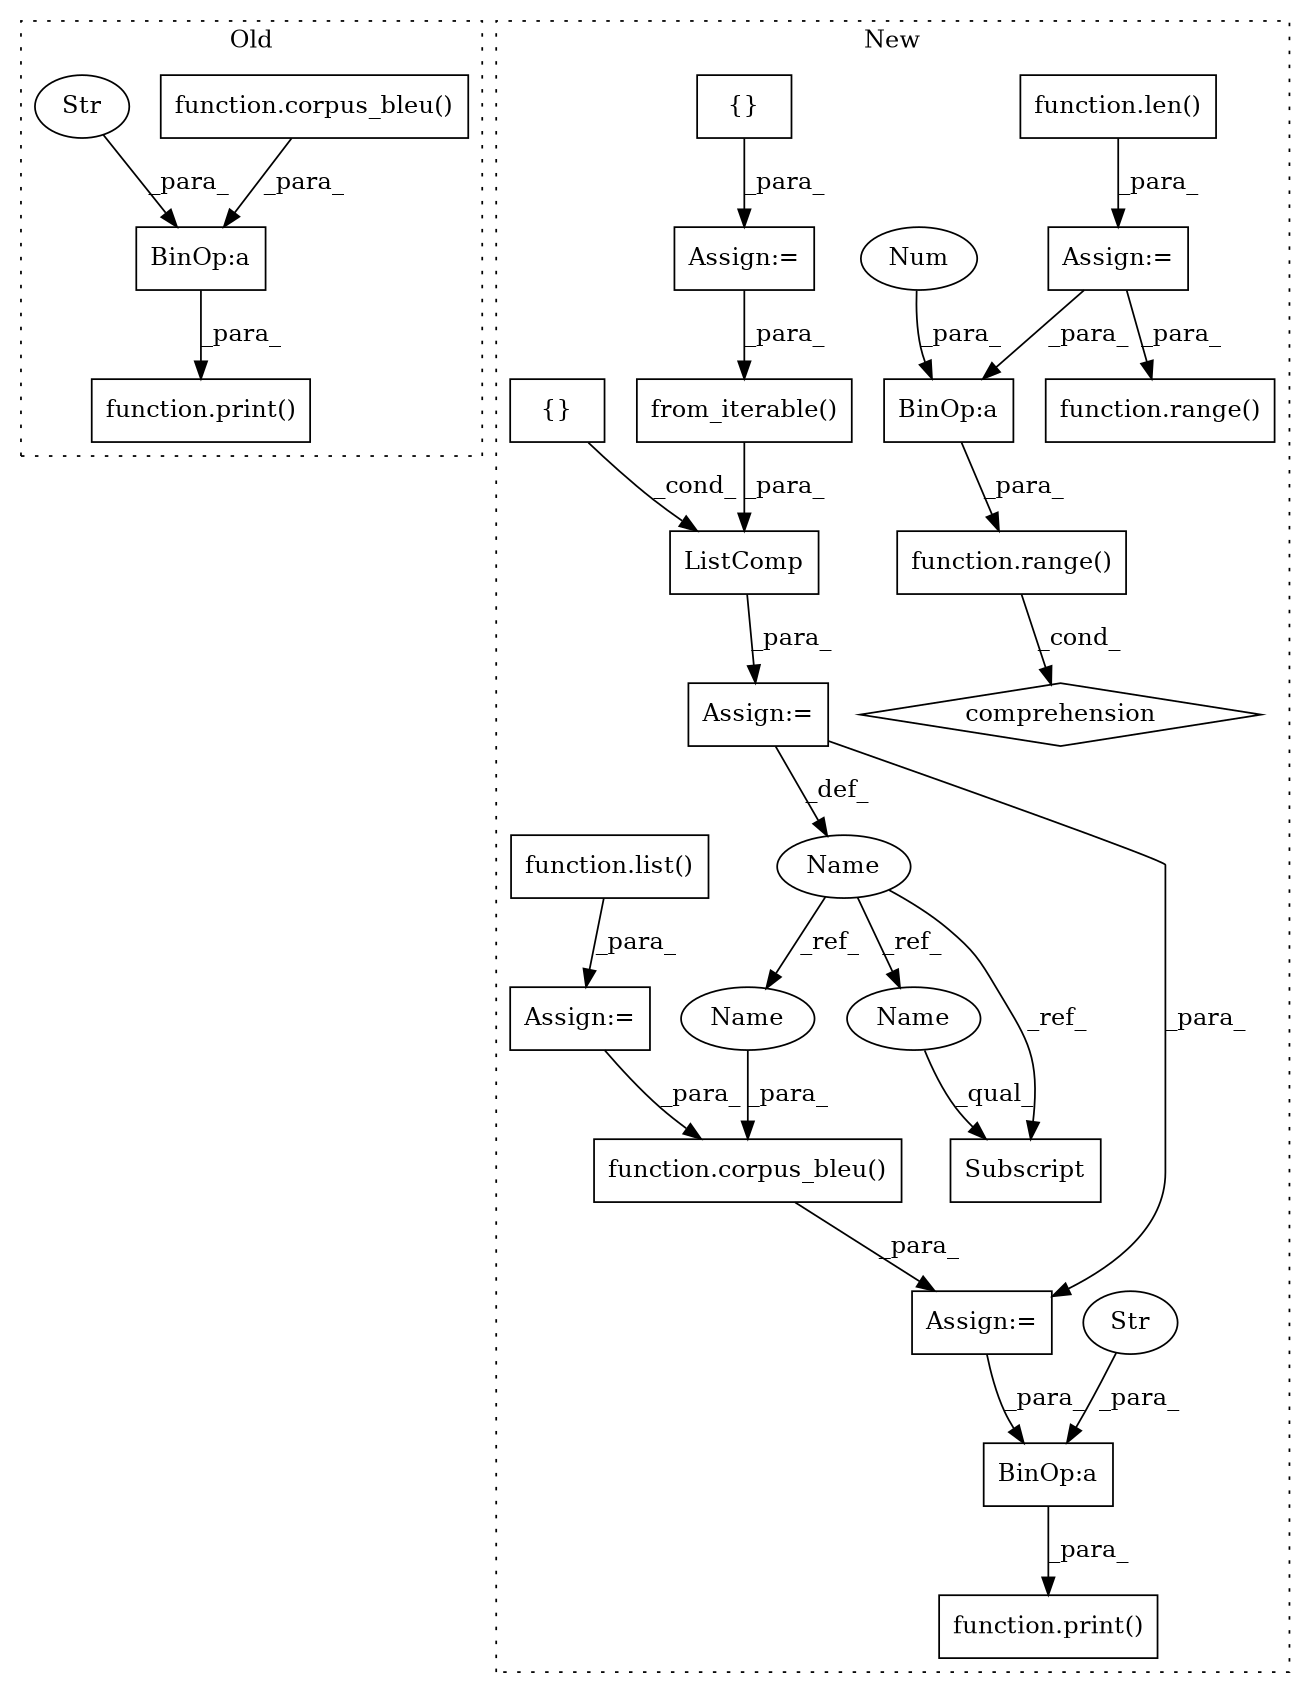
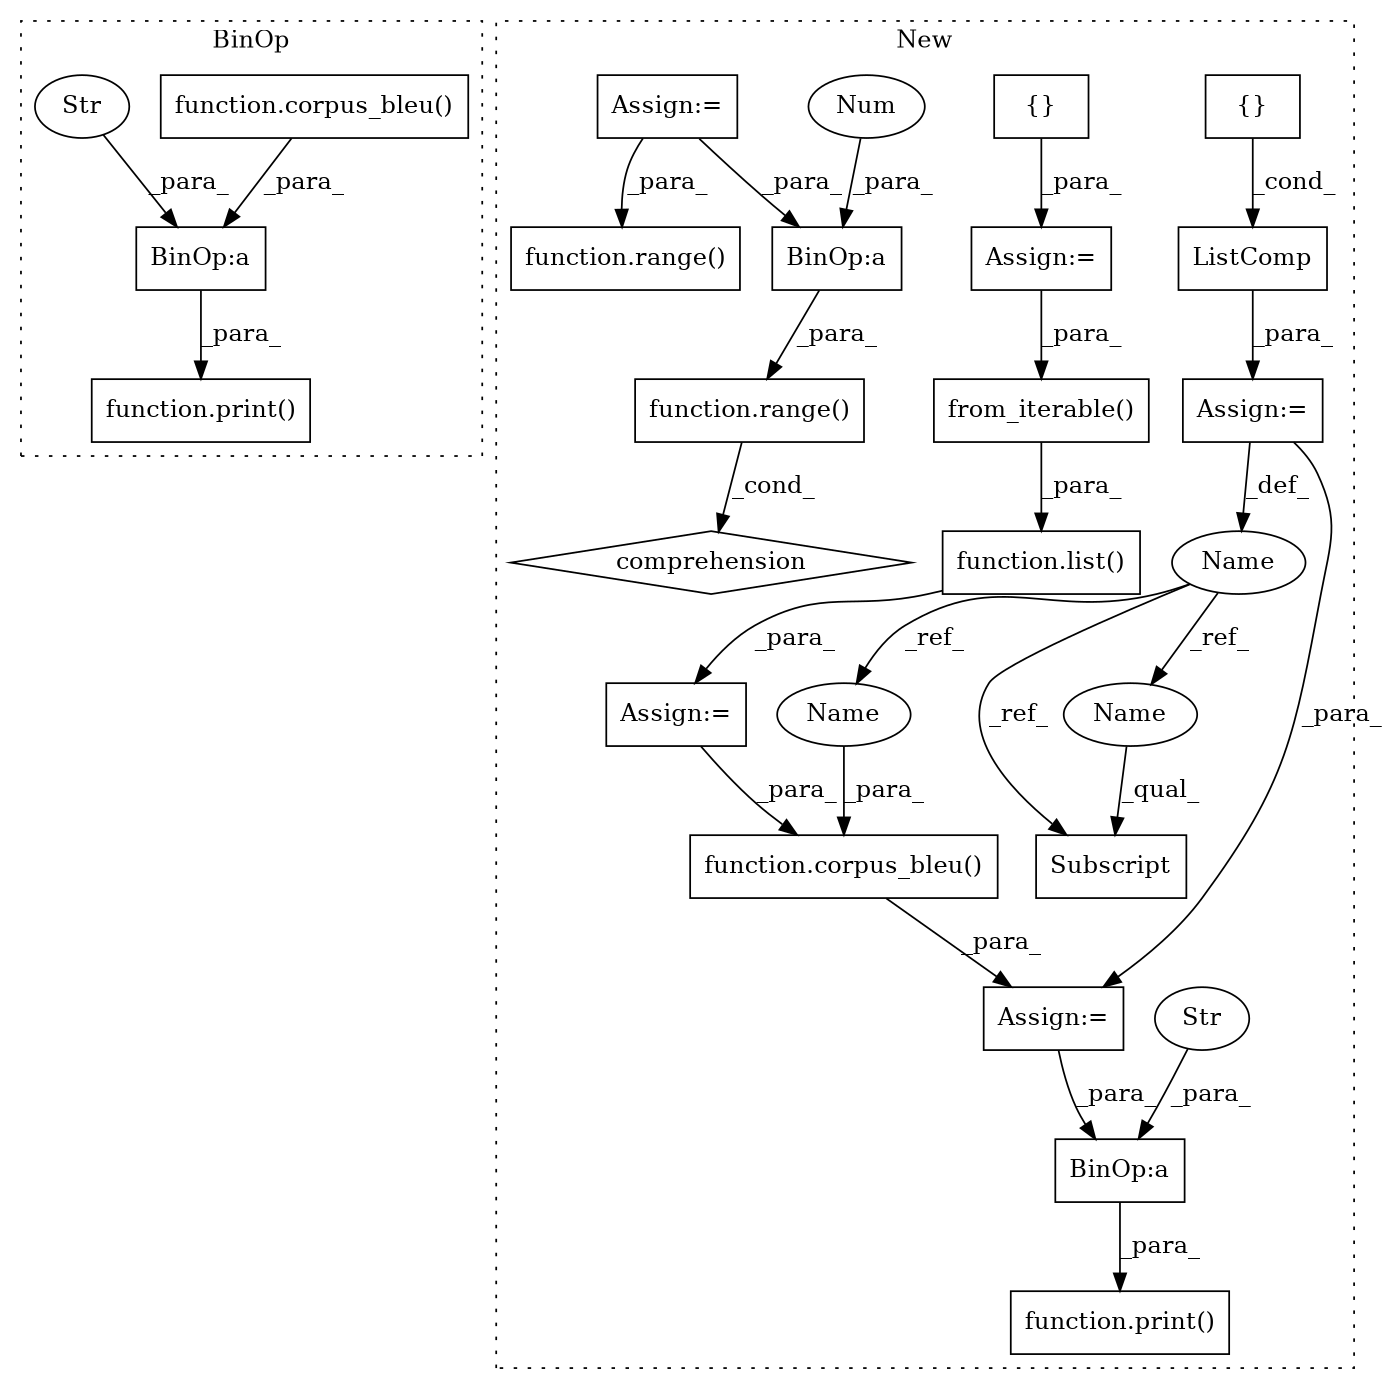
(252, 41) -> (252, 41)
(1118, 107) -> none
(744, 478) -> (1041, 478)
